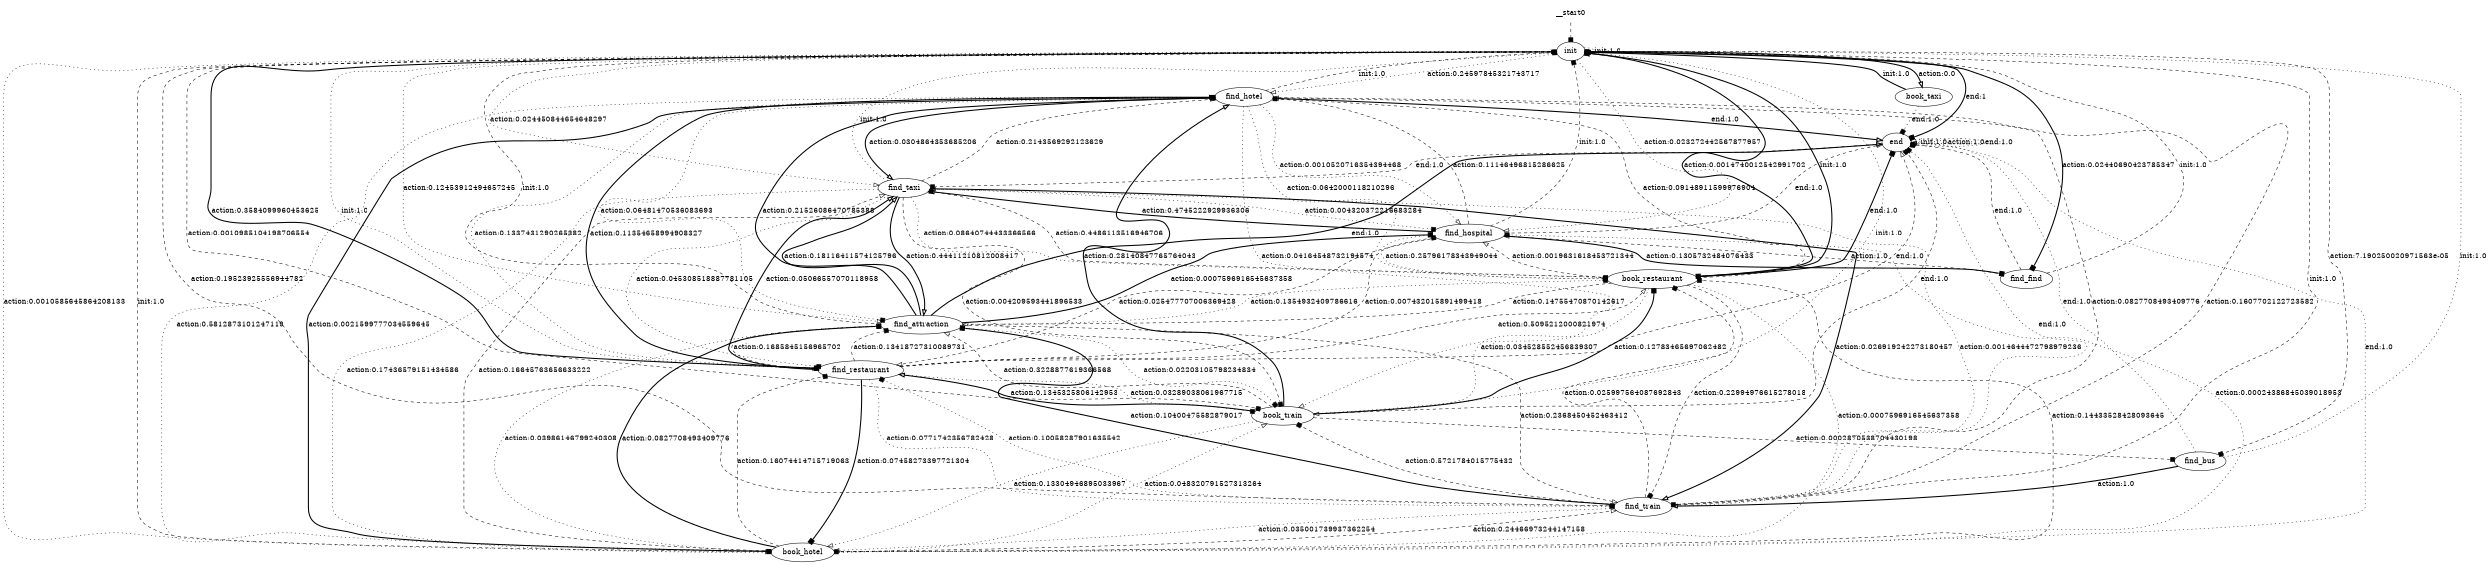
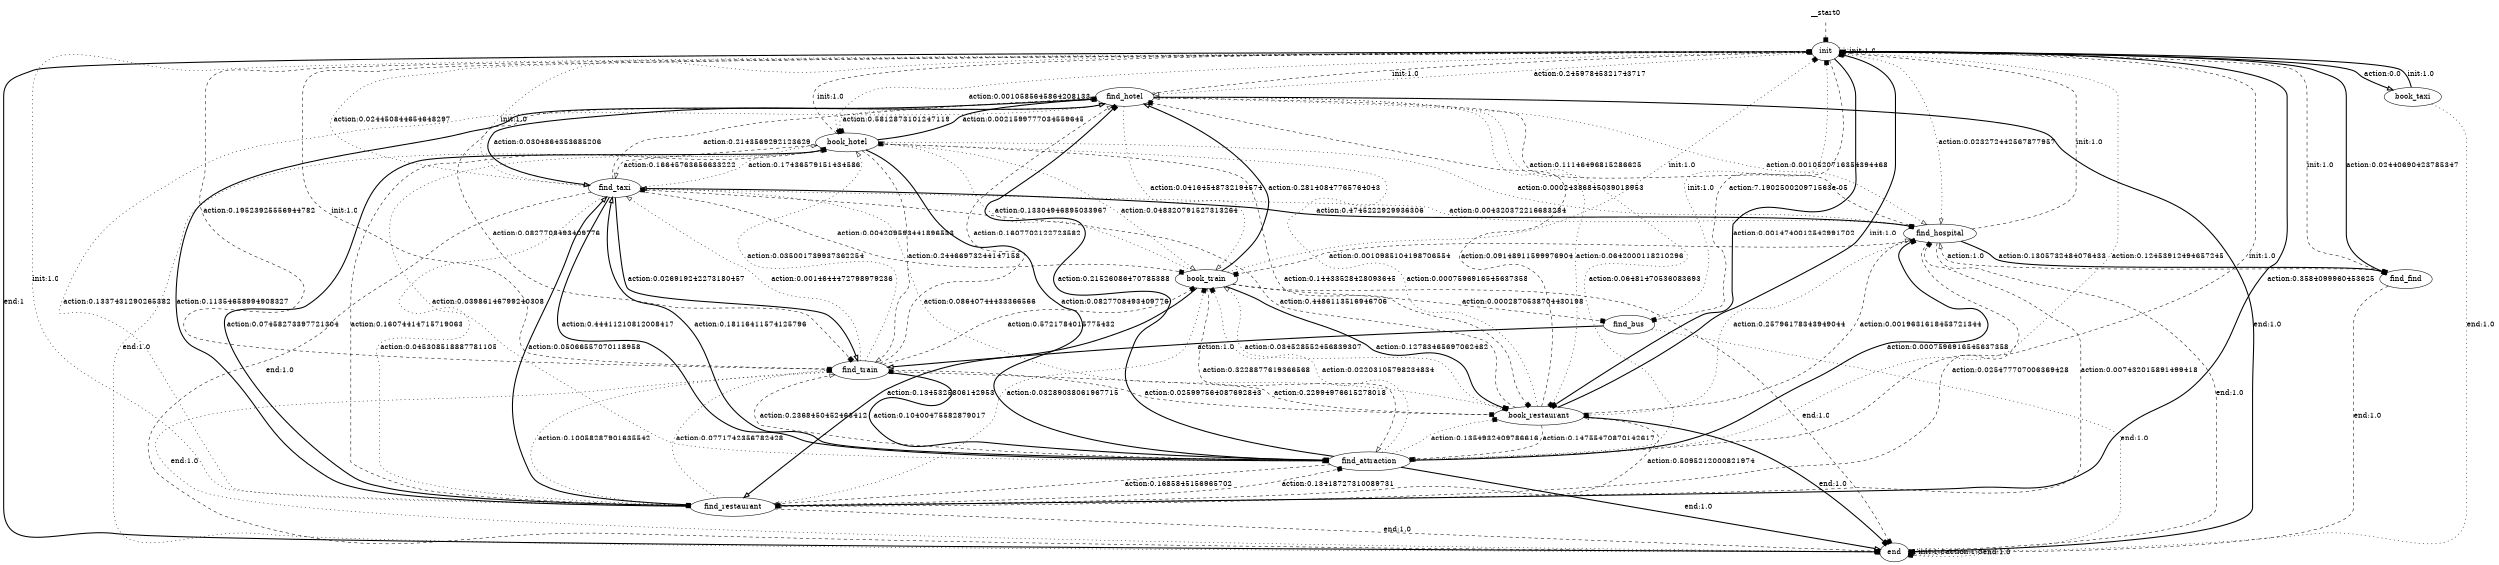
(188, 90) -> (1592, 245)
(1409, 166) -> (731, 536)
